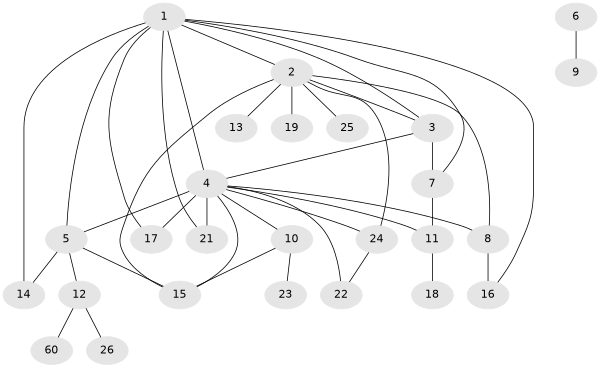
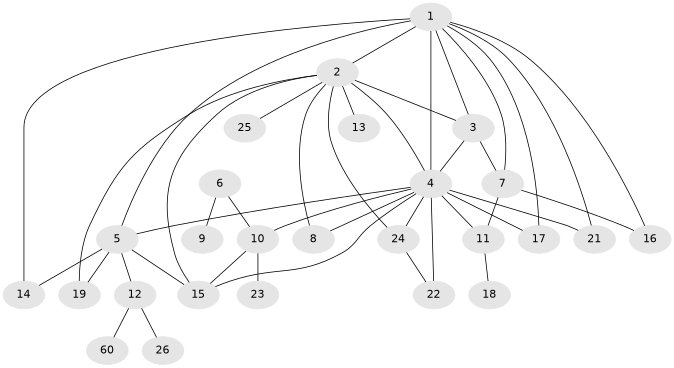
none -> (393, 122)
none -> (237, 209)
none -> (98, 267)
(488, 267) -> (578, 209)
